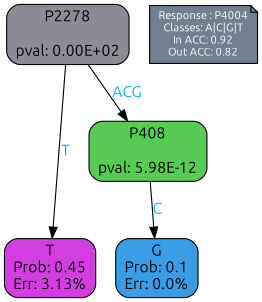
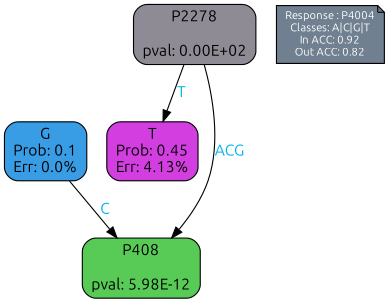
(152, 204) -> (90, 205)
(50, 268) -> (152, 151)
